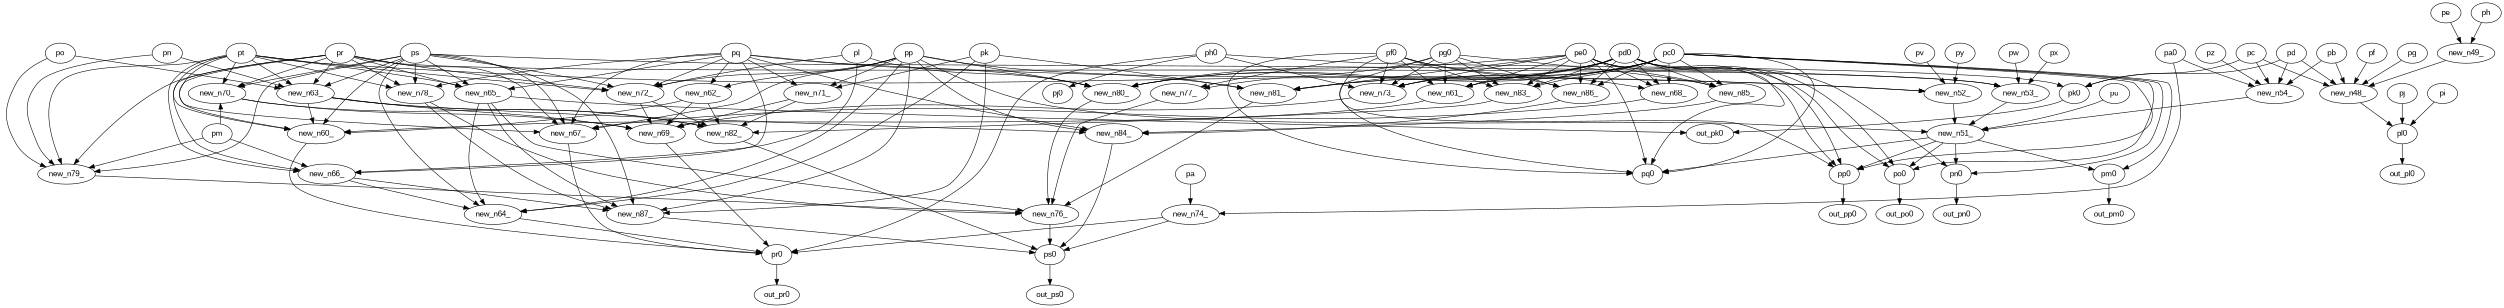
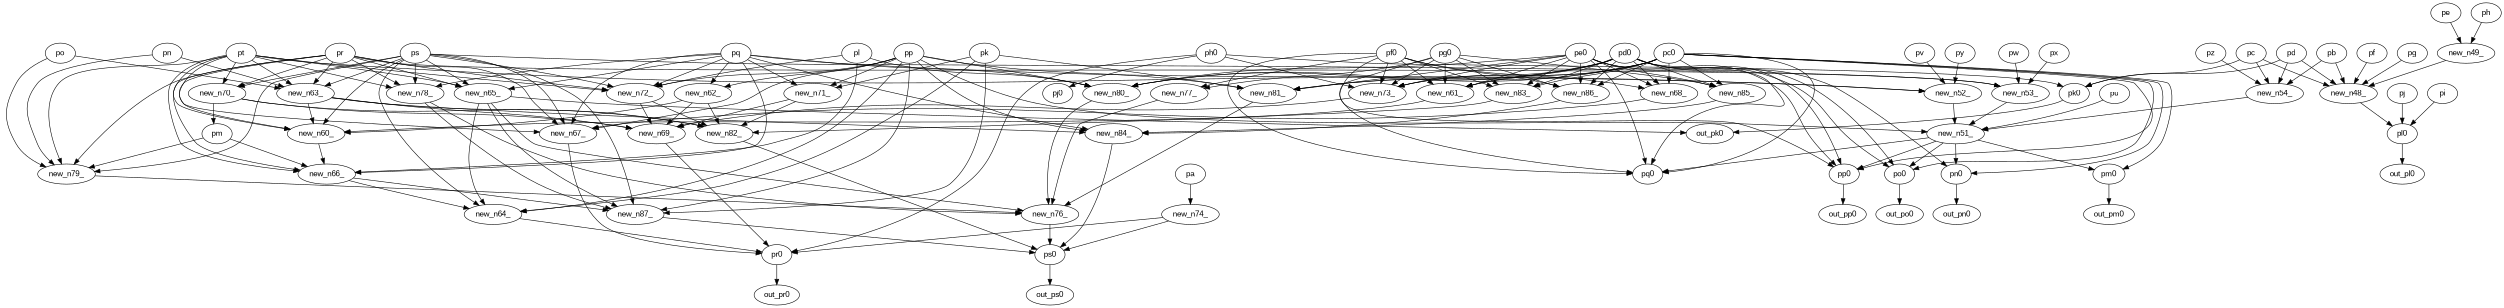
(2170, 53) -> none
(221, 117) -> (213, 111)
(499, 230) -> (321, 151)
